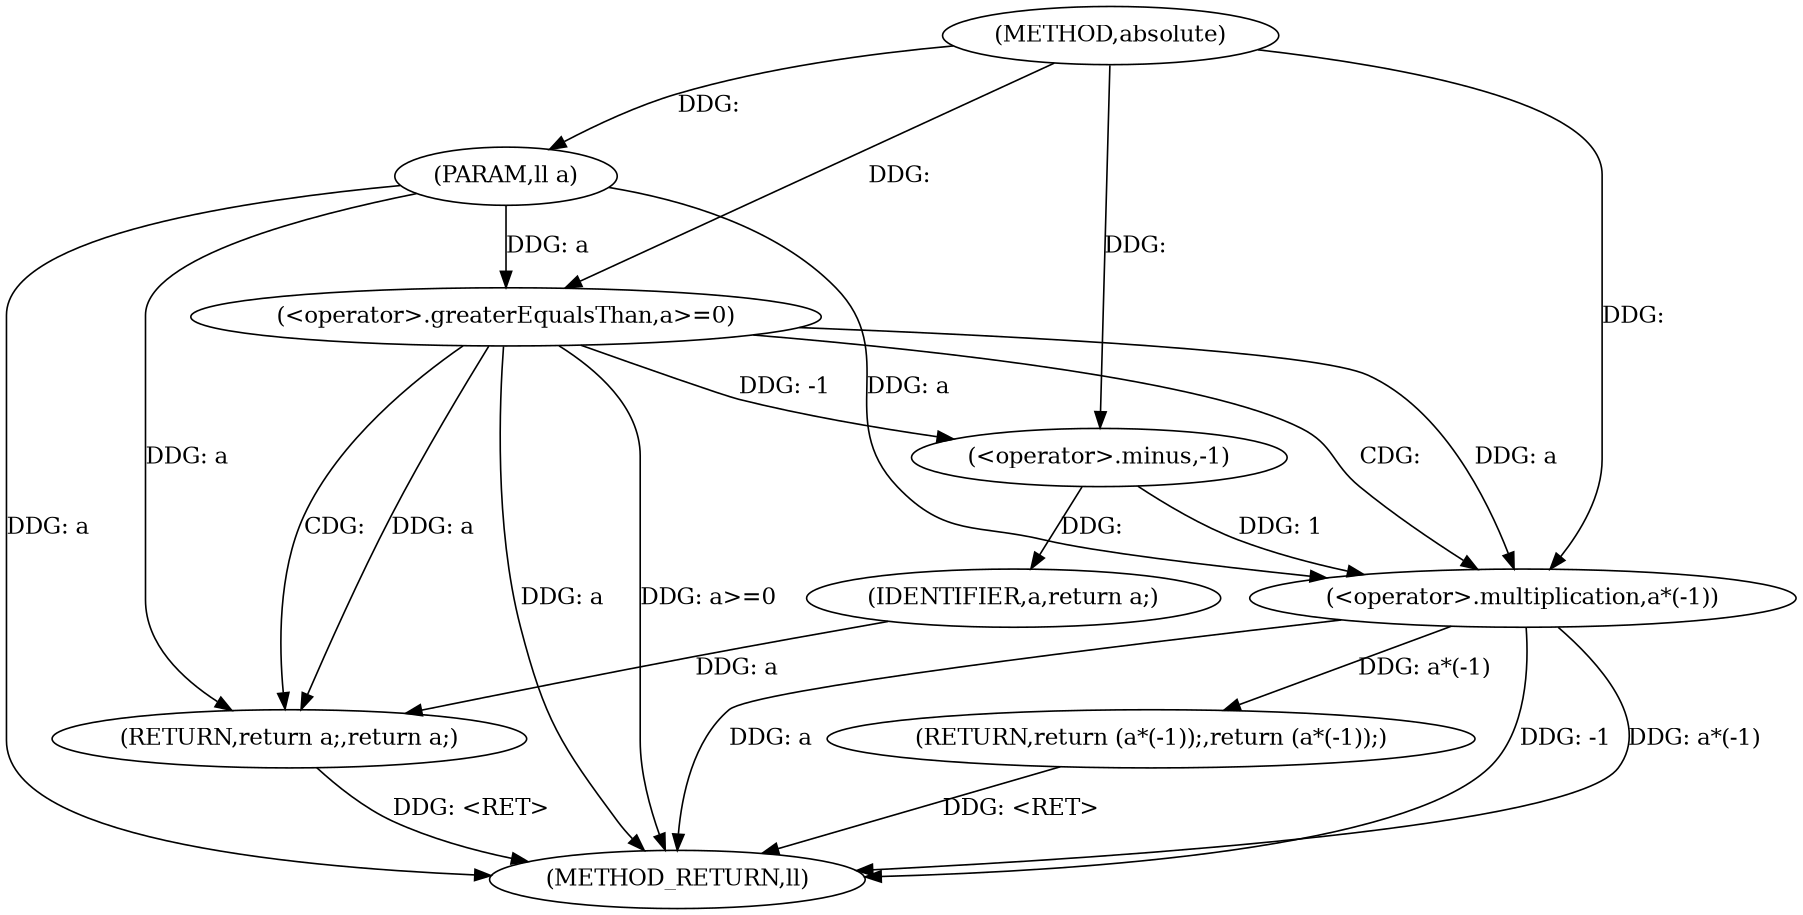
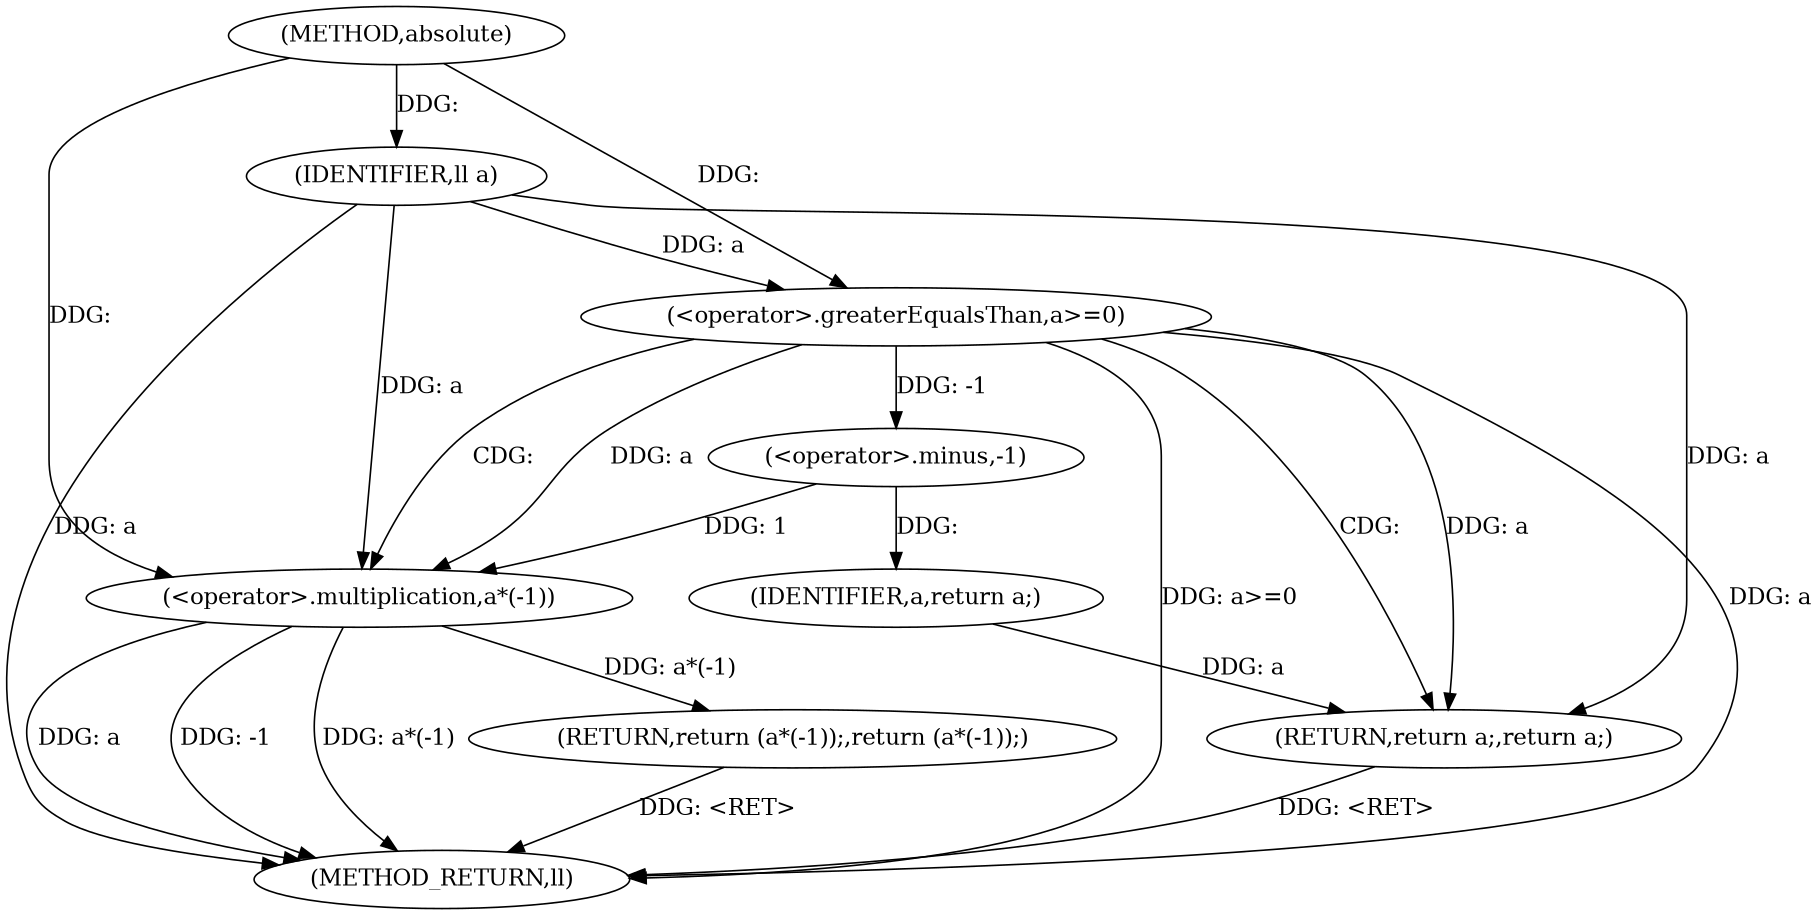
(506, 176) -> (397, 176)
(1105, 238) -> none
